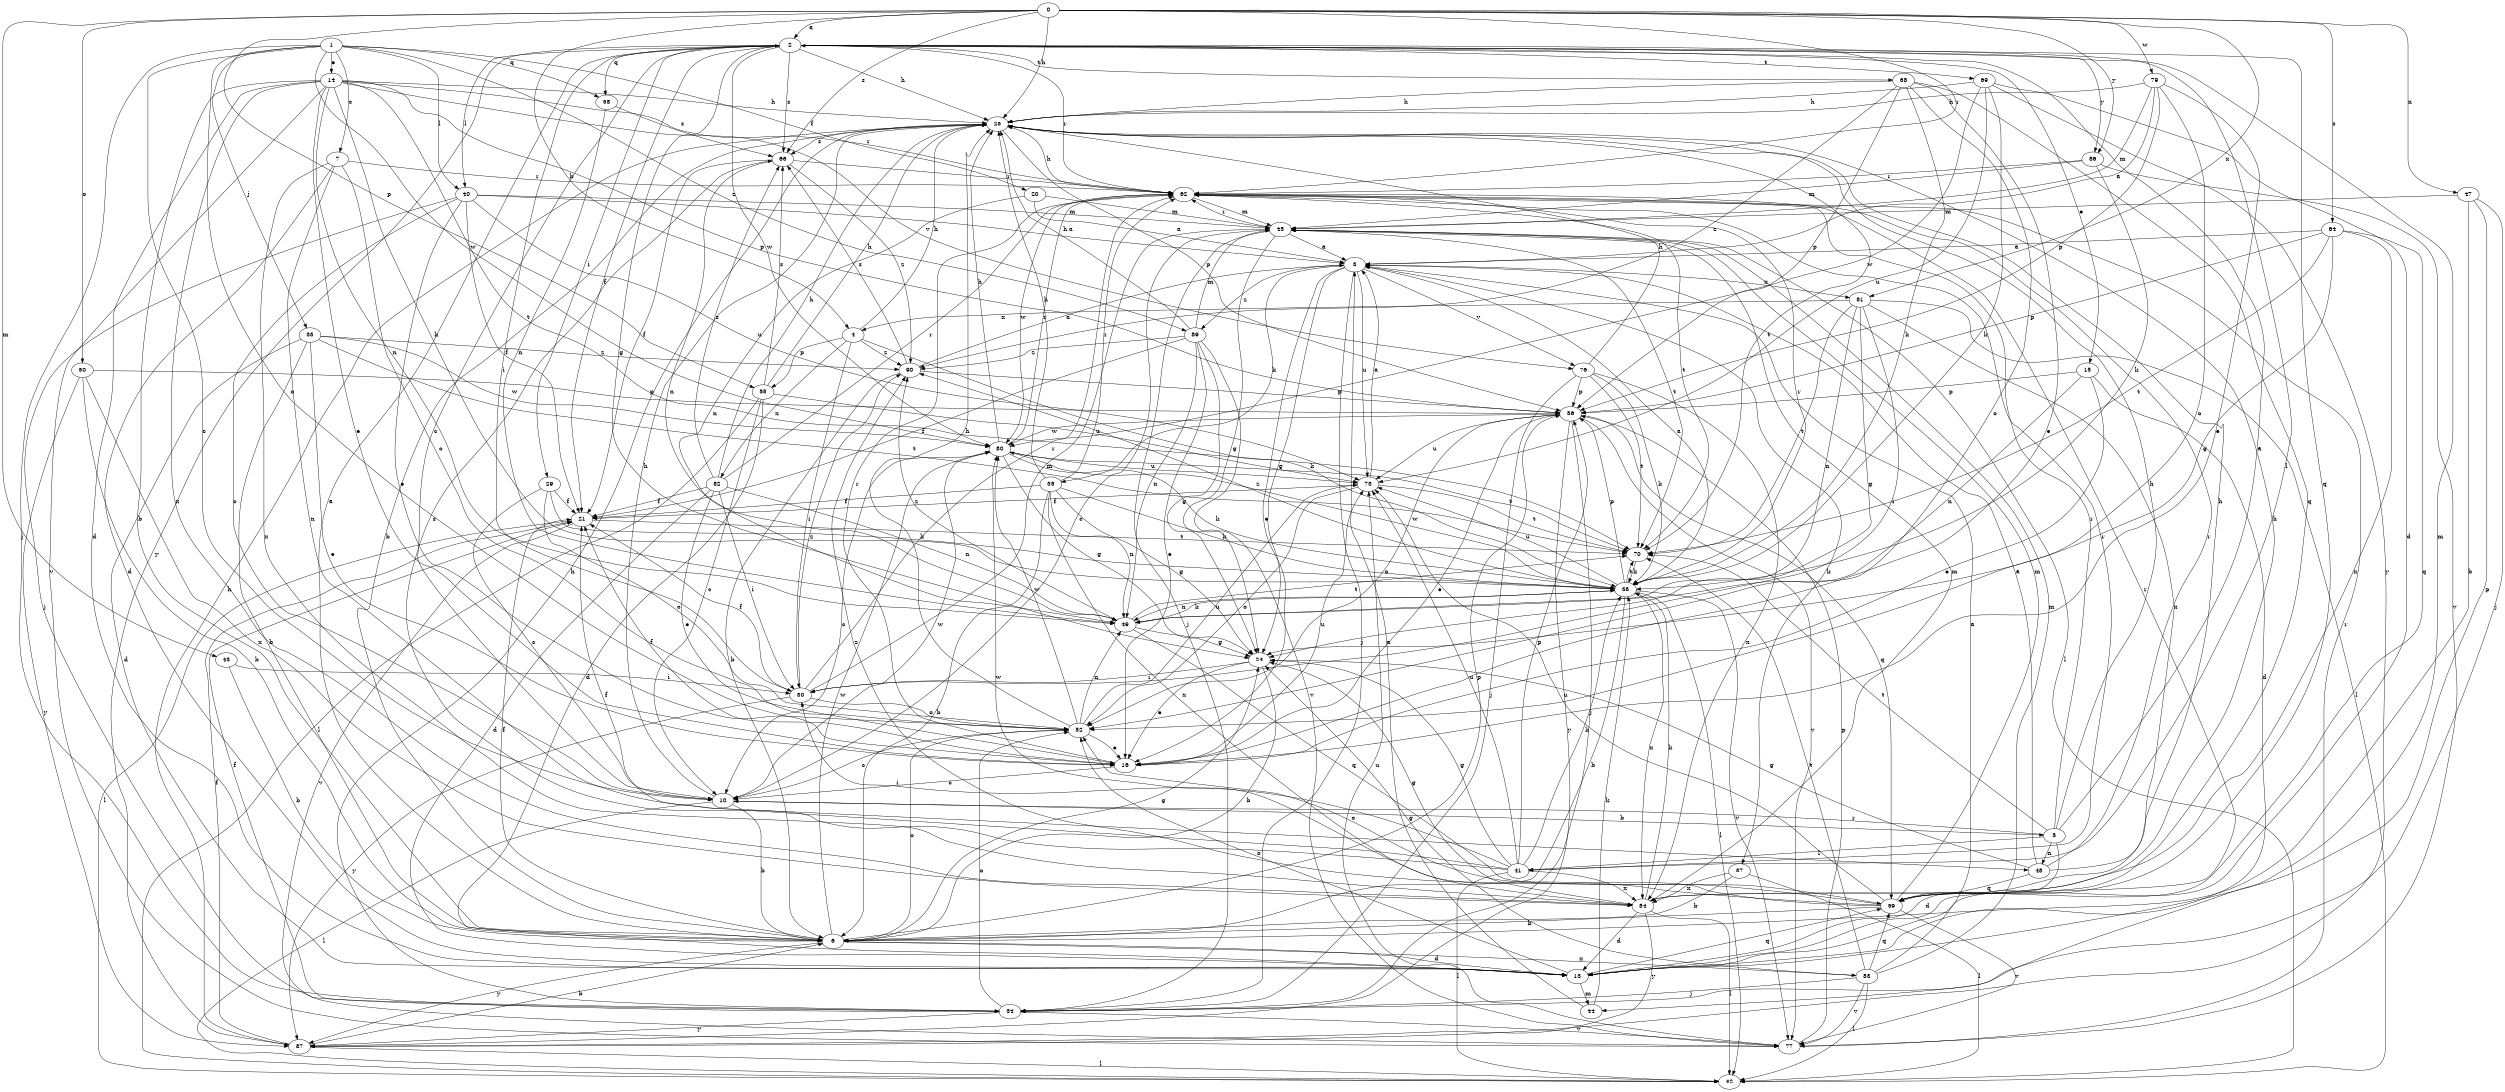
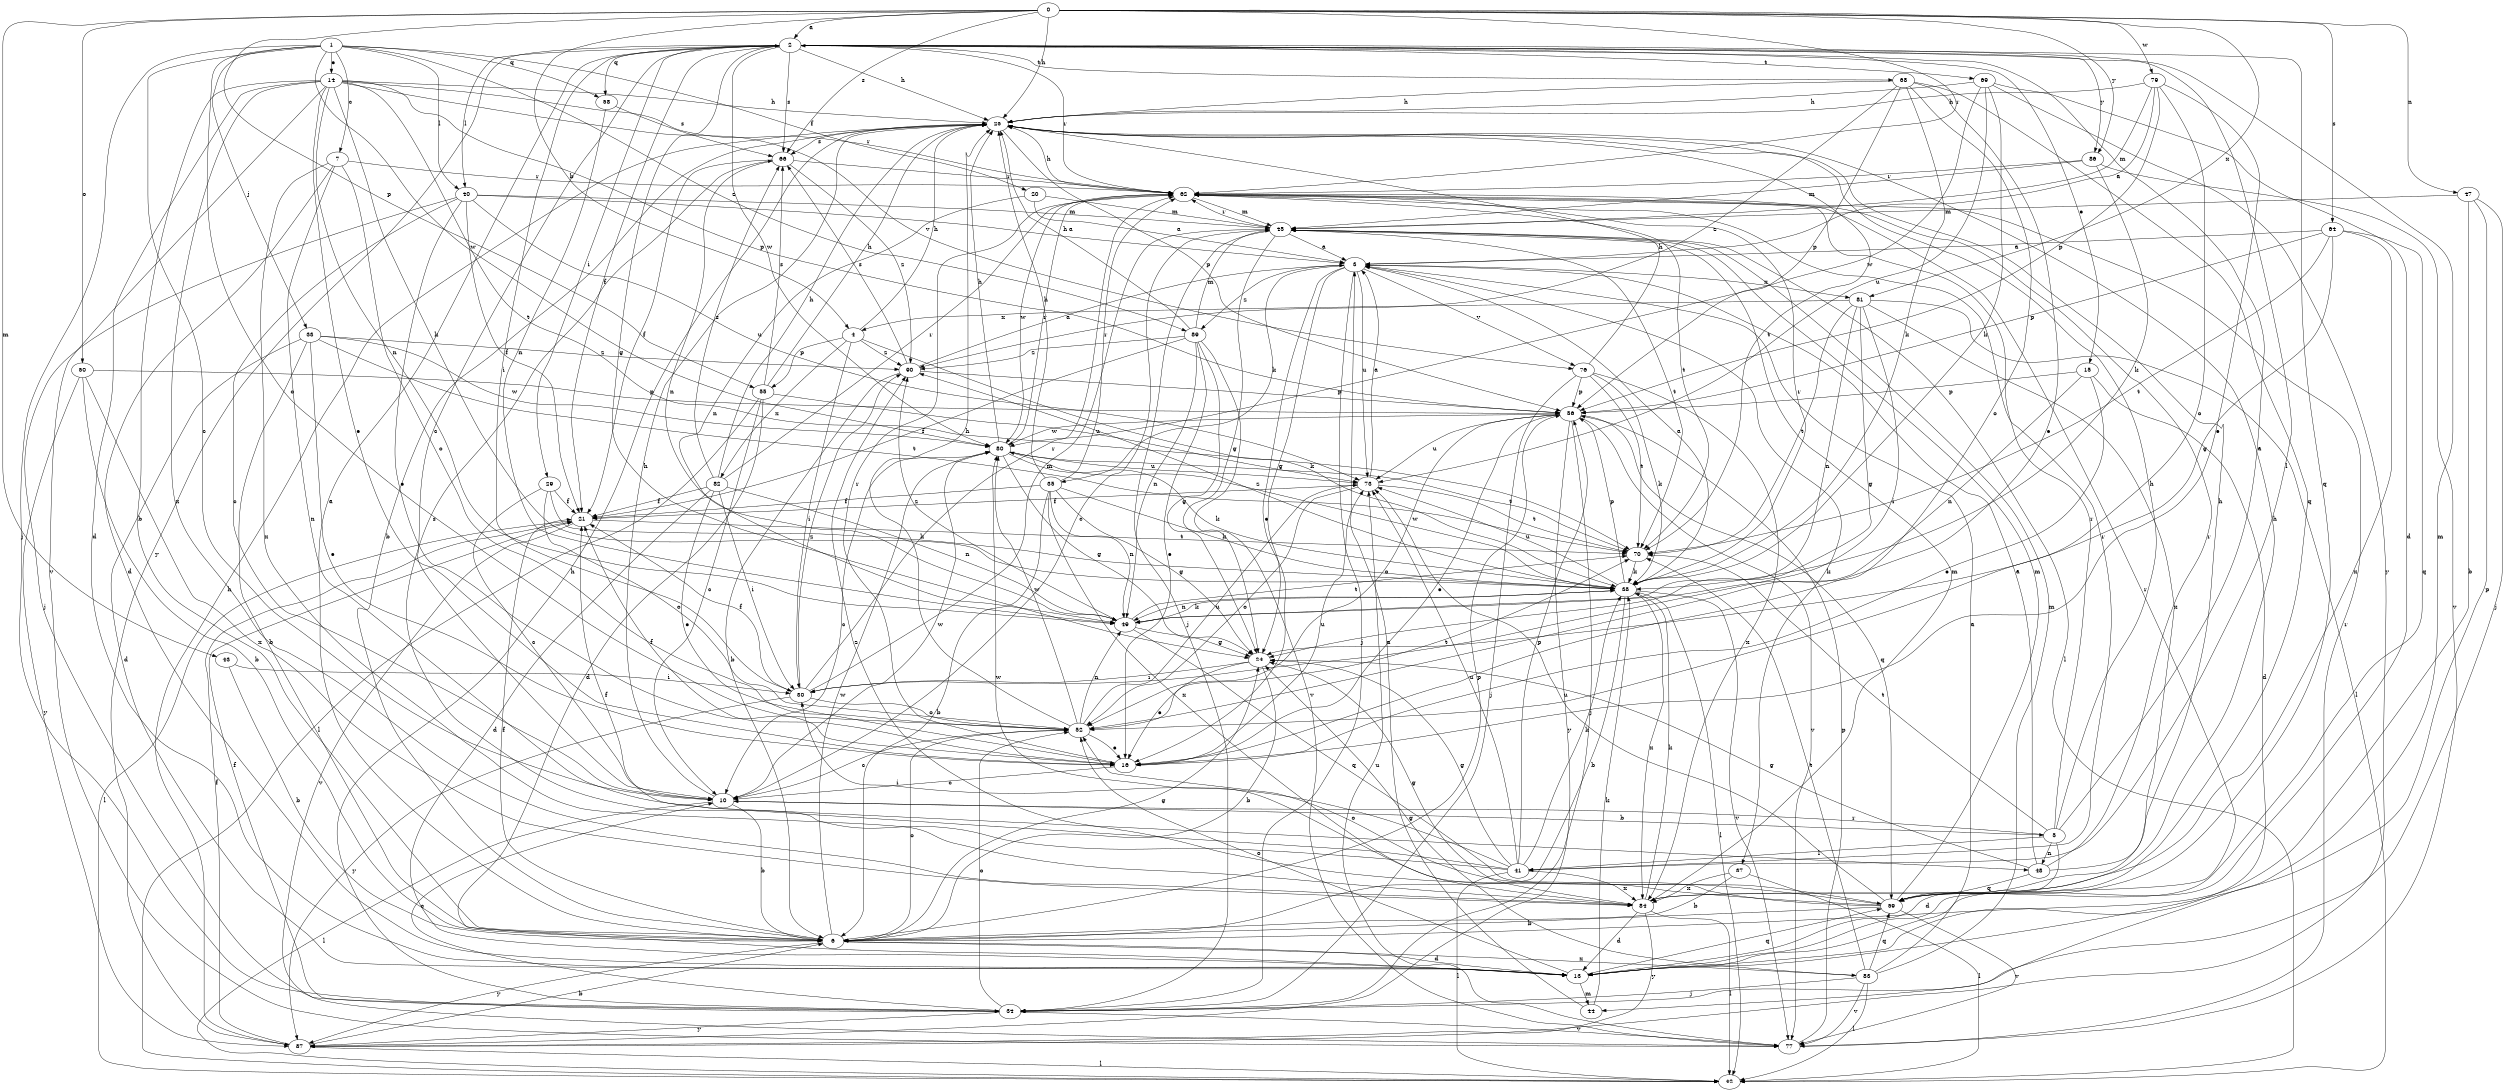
(1628, 574) -> (1343, 667)
none -> (584, 971)
